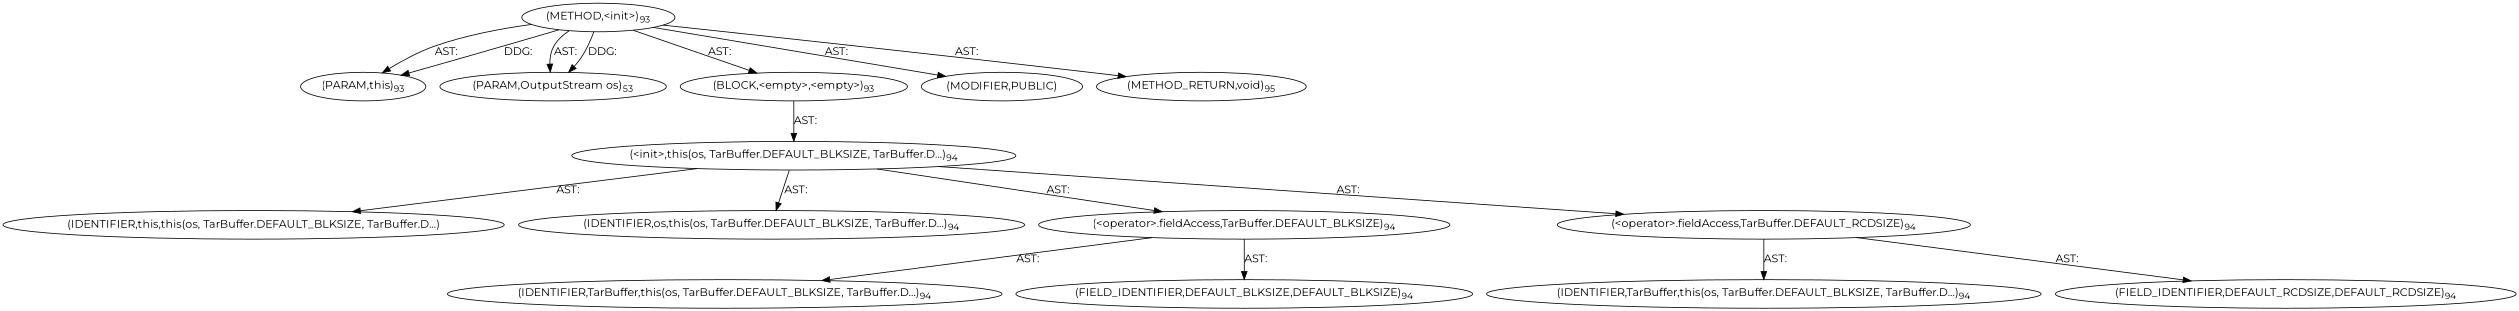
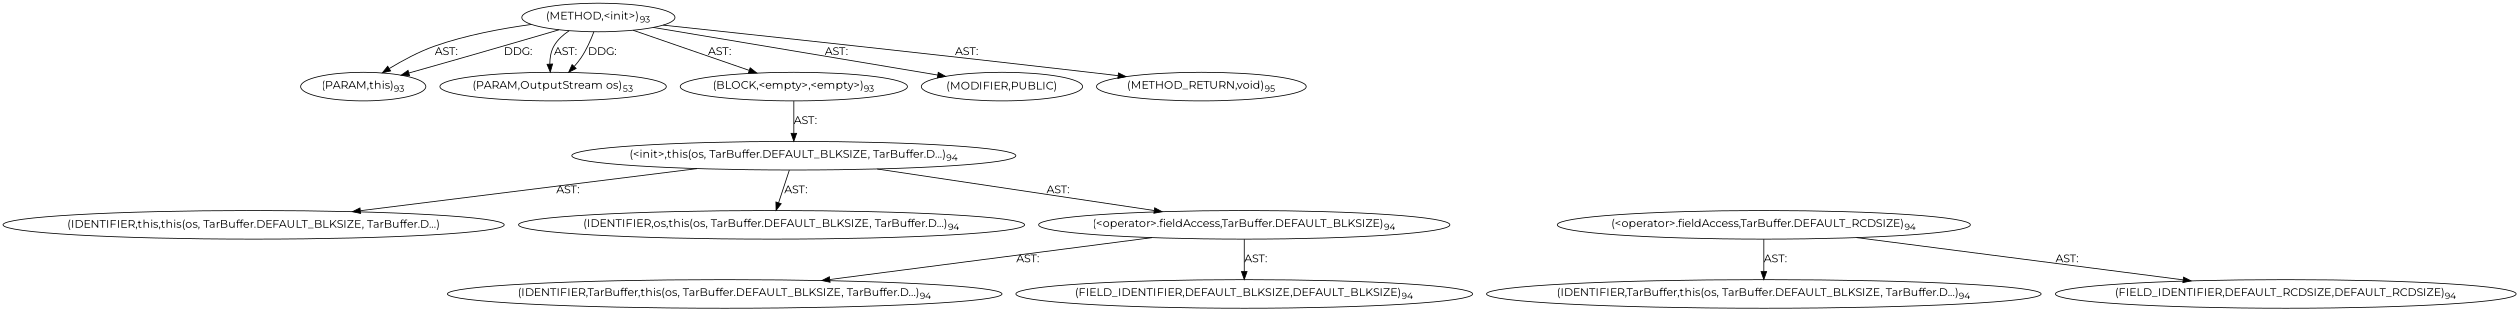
(1277, 190) -> none
